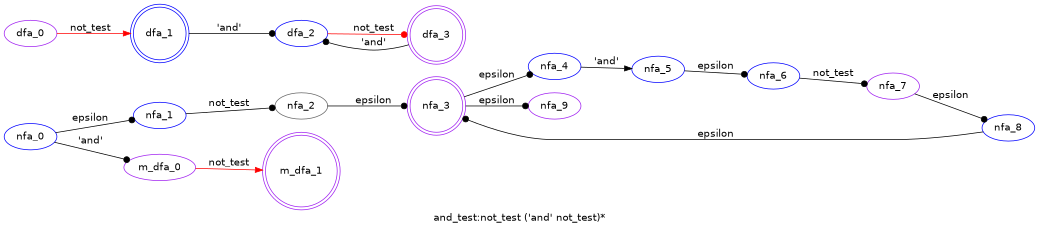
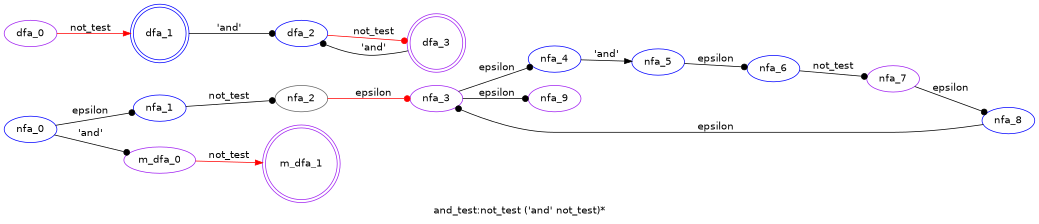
(364, 106) -> (366, 99)
(436, 106) -> (436, 99)
